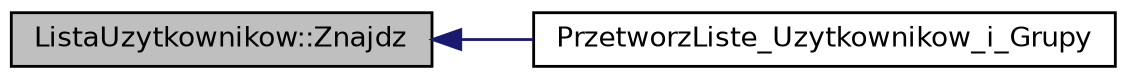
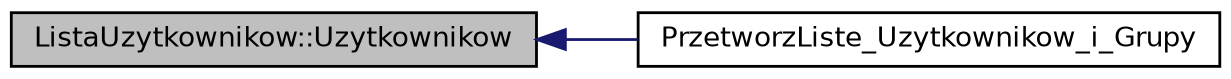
(222, 40) -> (274, 40)
